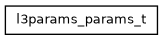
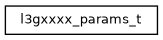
(81, 20) -> (81, 20)
